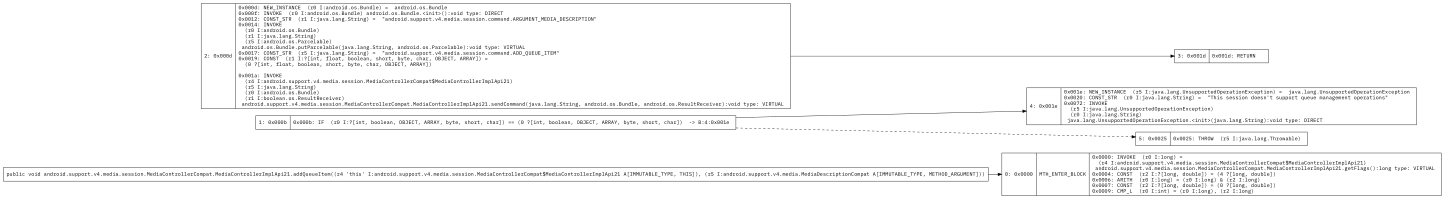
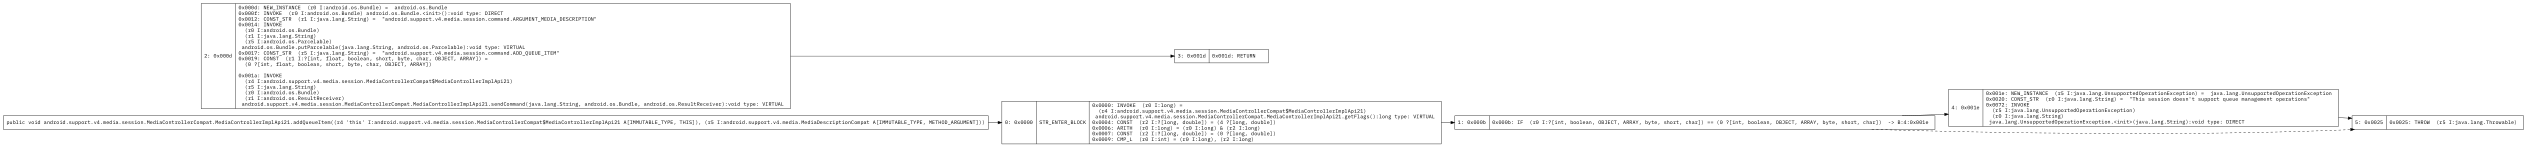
(292, 98) -> (292, 98)
none -> (2343, 118)
none -> (1446, 123)
(1063, 174) -> (1063, 122)
